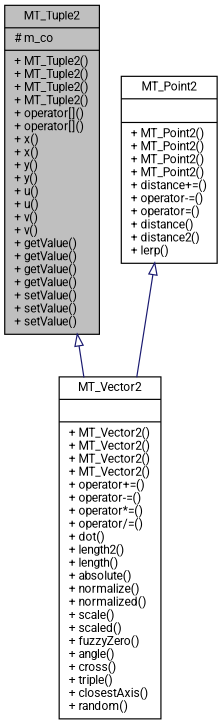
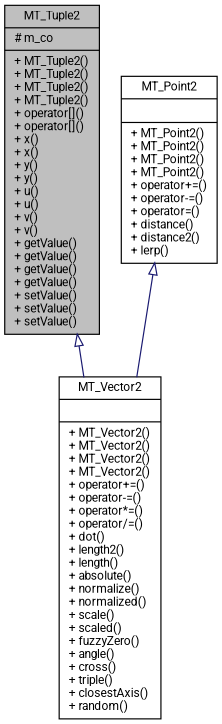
(169, 186) -> (169, 186)
